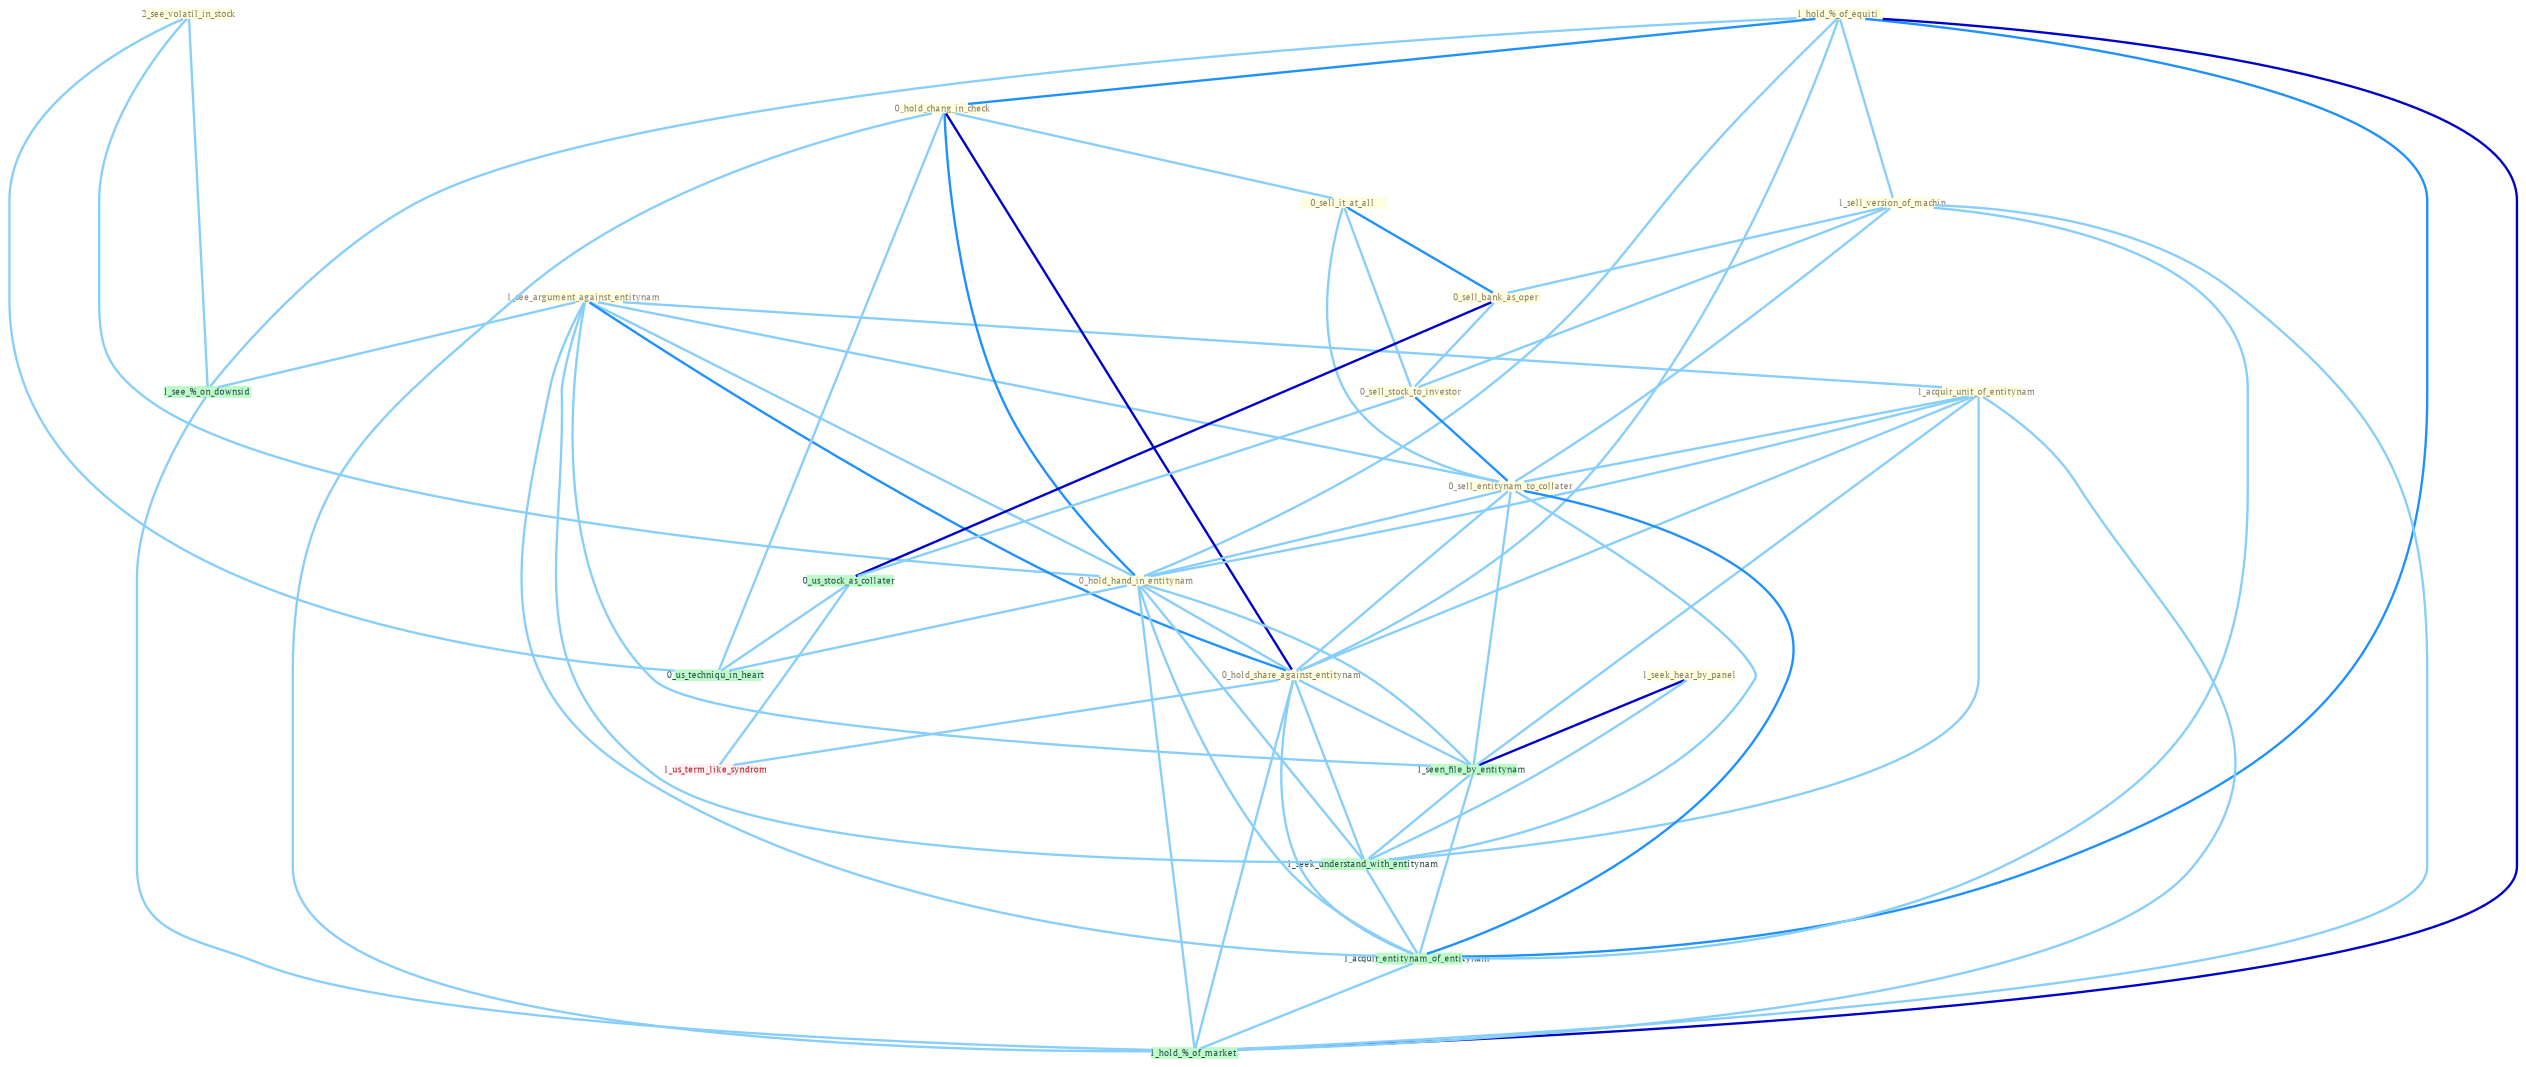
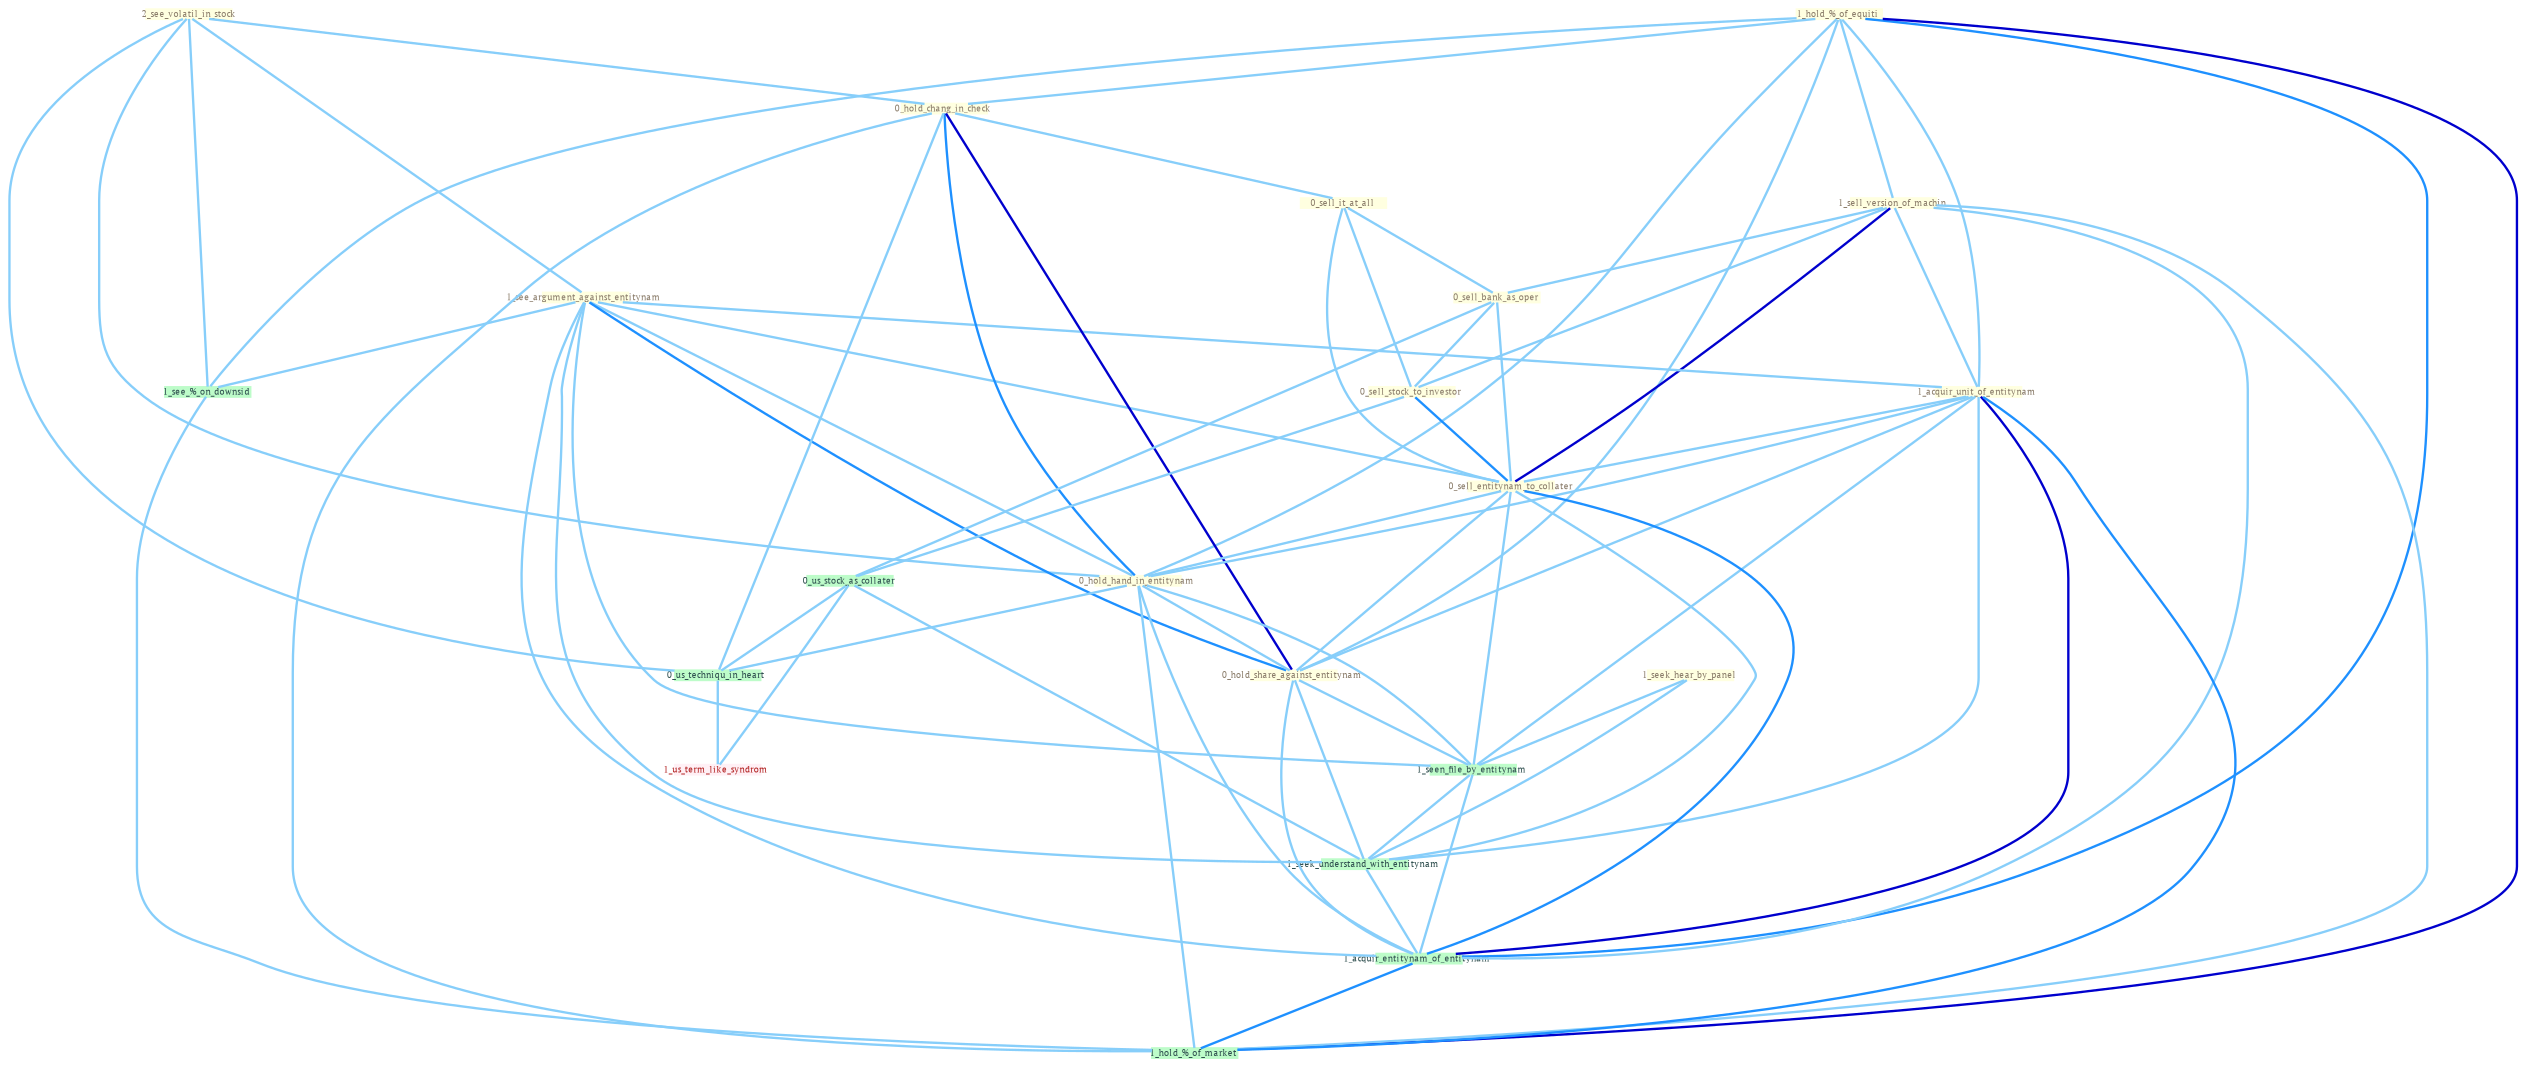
none -> (567, 61)
(1392, 61) -> (1392, 61)
none -> (387, 156)
none -> (1953, 188)
(1420, 250) -> (1420, 250)
none -> (1936, 297)
(1707, 350) -> (1707, 350)
none -> (1504, 396)
(1174, 439) -> (1174, 439)
(1006, 722) -> (718, 722)
(1252, 723) -> (1107, 722)
(1582, 723) -> (1582, 723)
(1249, 846) -> none
none -> (1977, 859)
(2008, 961) -> (2008, 961)
(1307, 1006) -> (1307, 1006)
